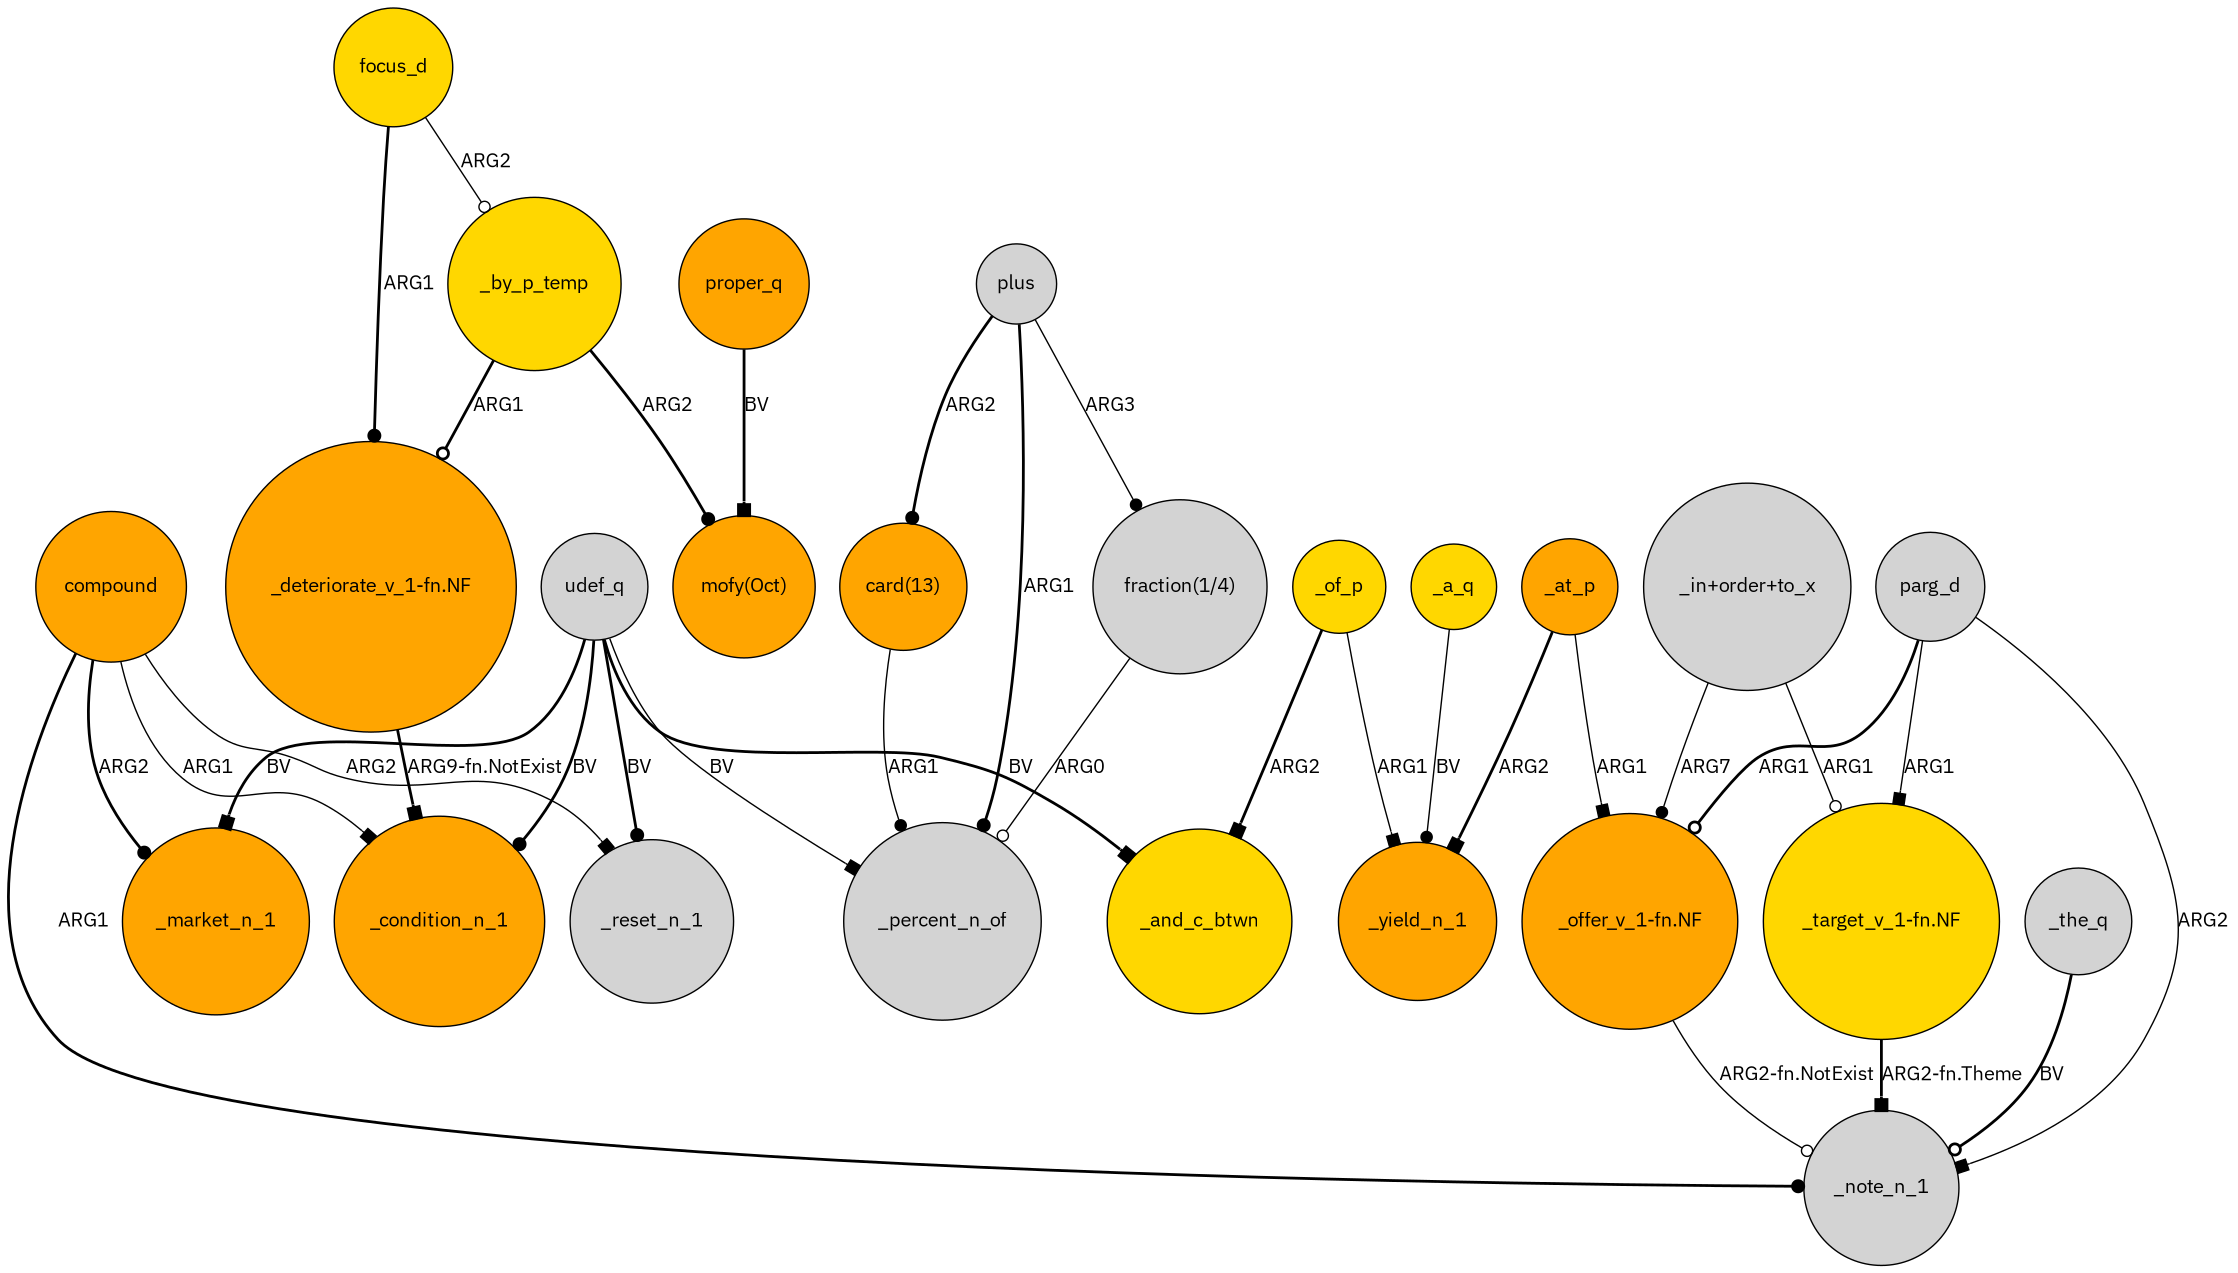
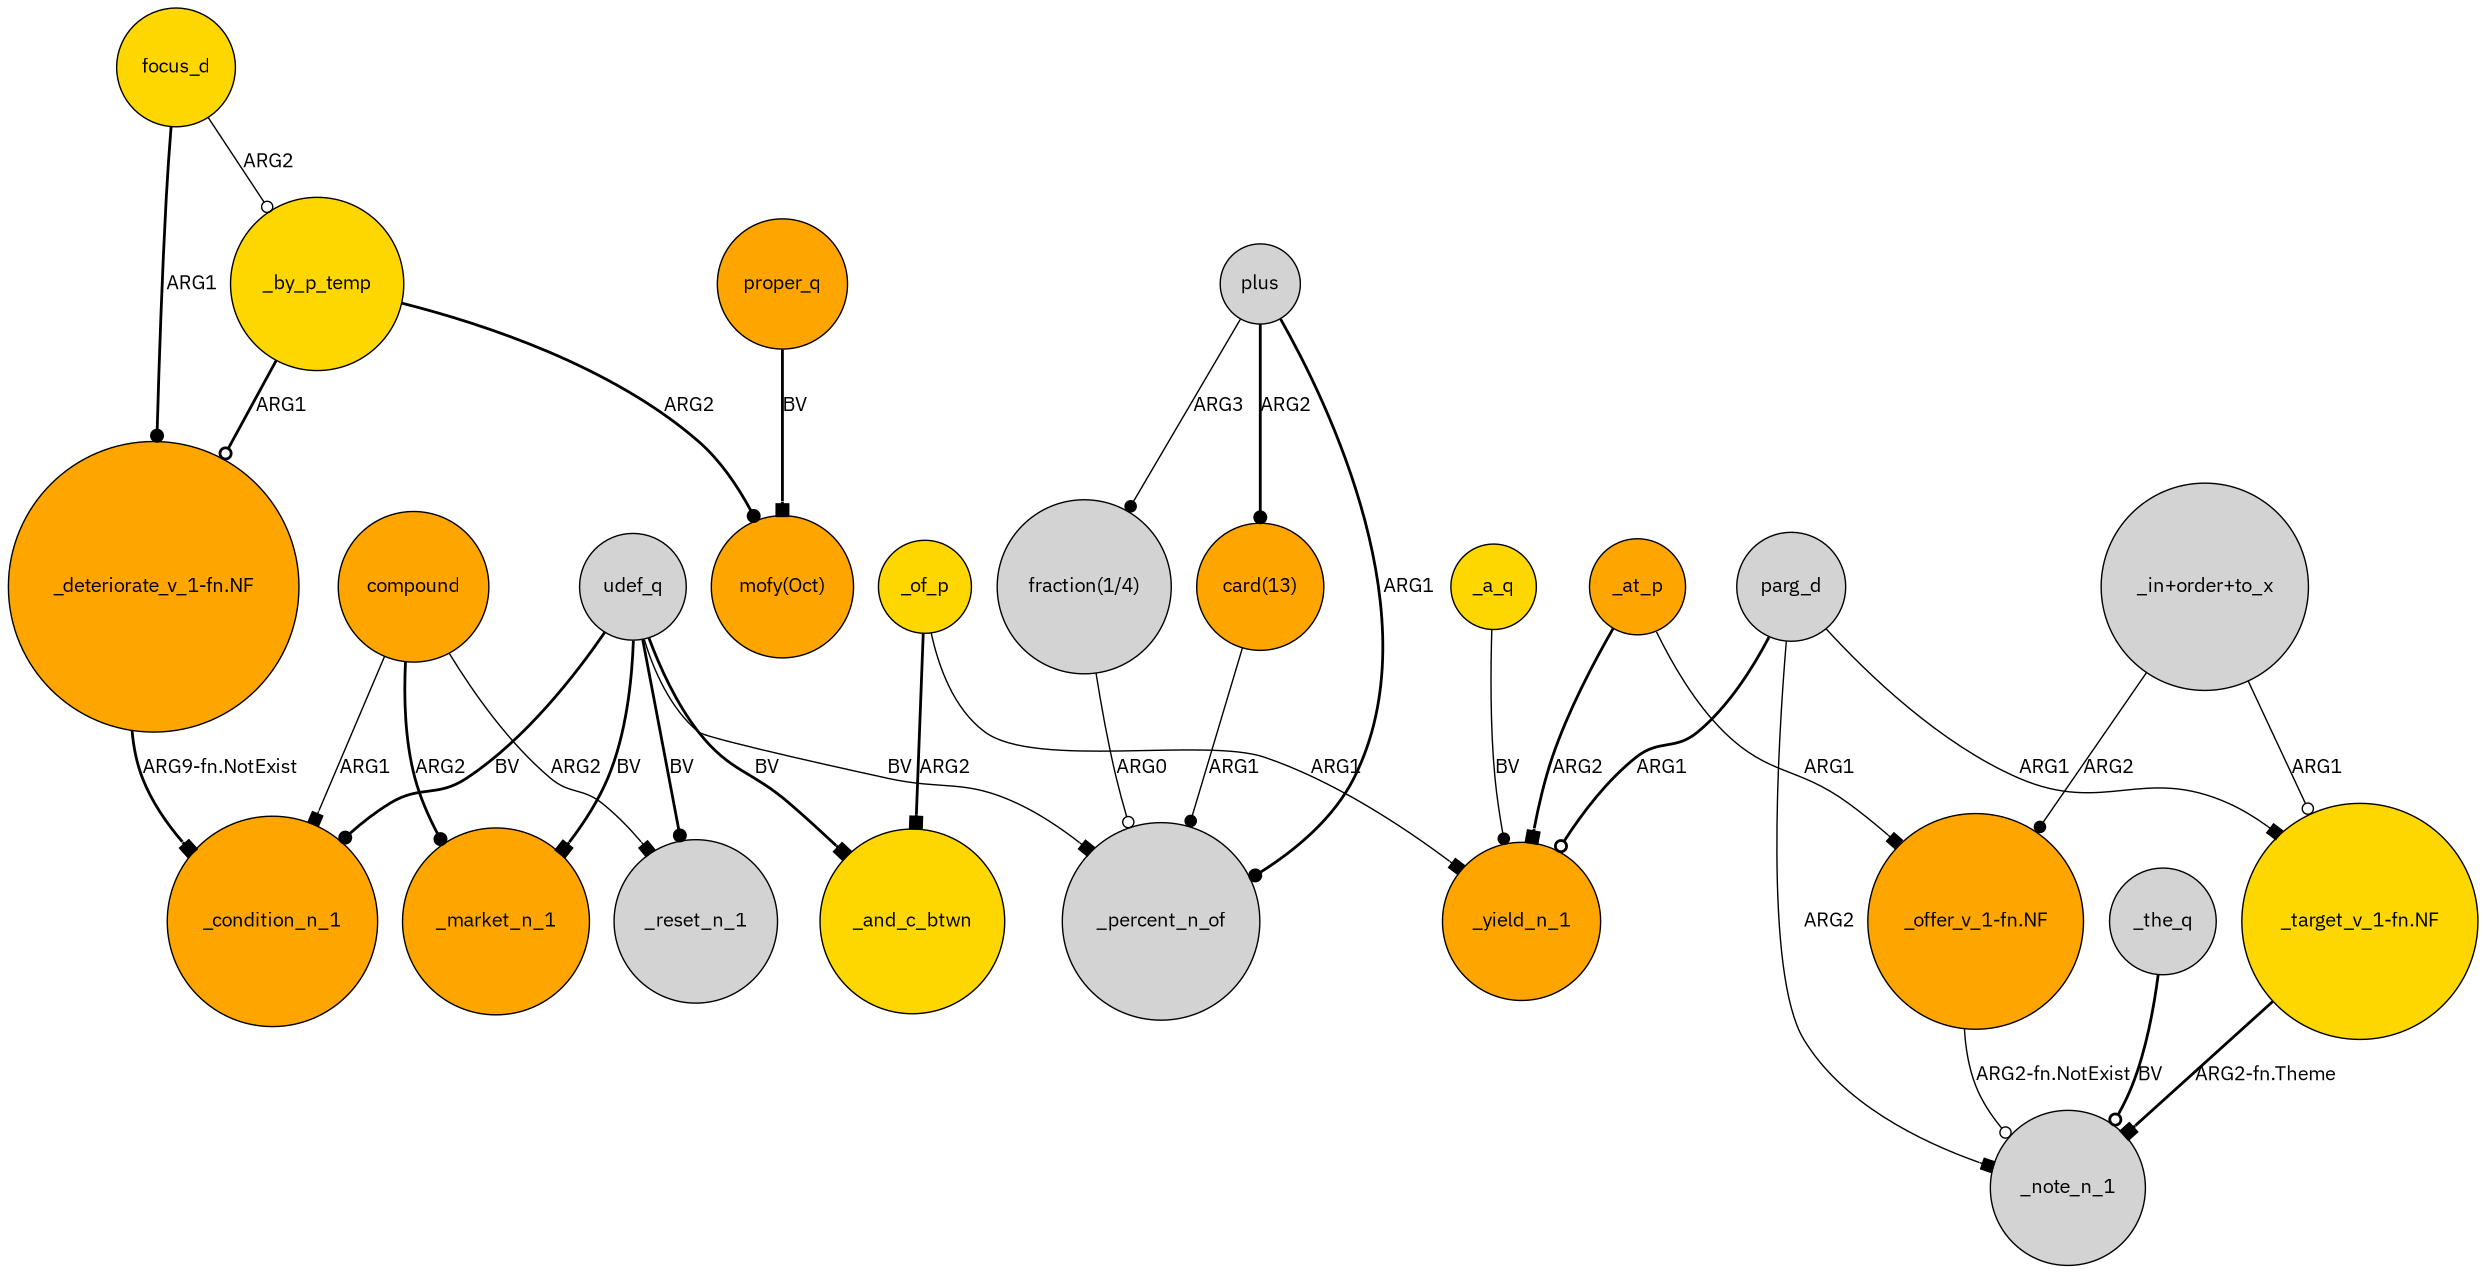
(1821, 747) -> (1671, 744)
(1706, 768) -> (2109, 768)
(714, 1152) -> none
